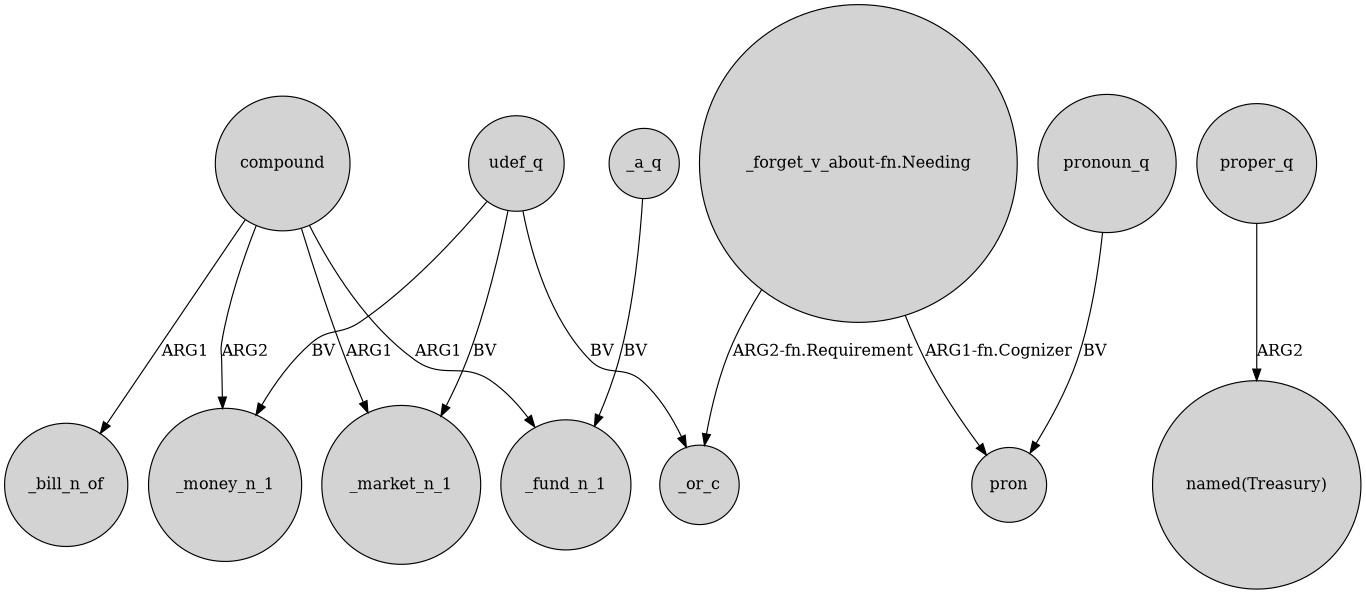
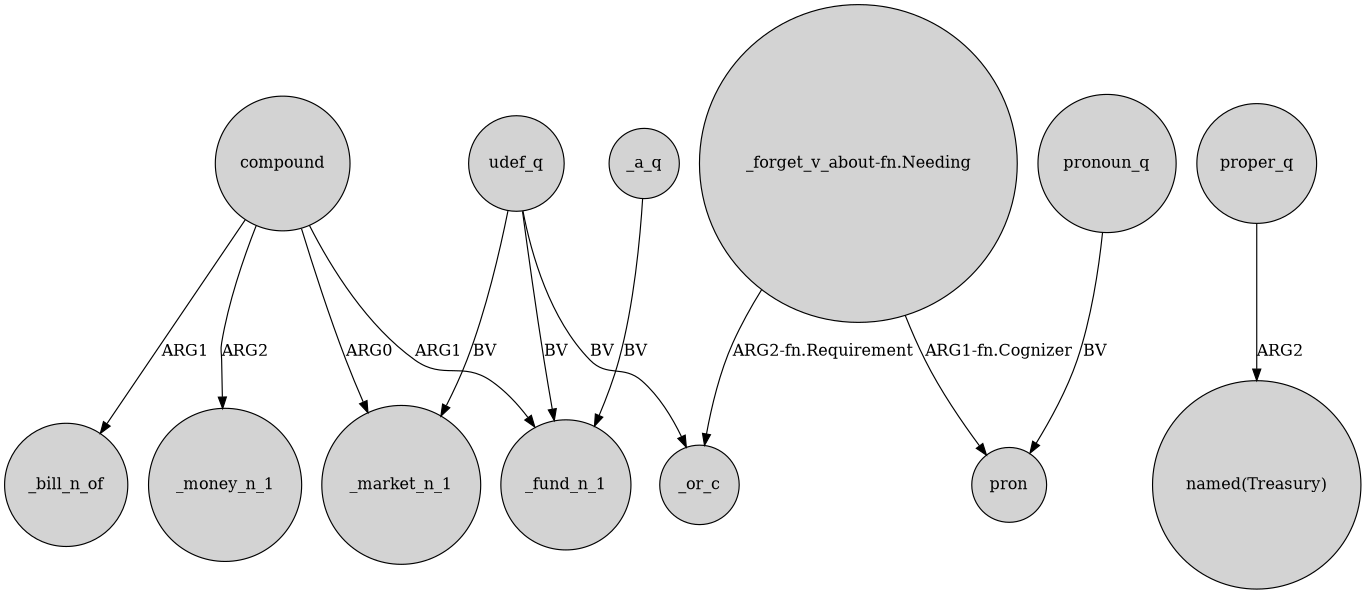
(377, 310) -> (536, 310)
(370, 352) -> (370, 352)
